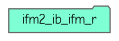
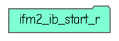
(59, 21) -> (59, 21)
